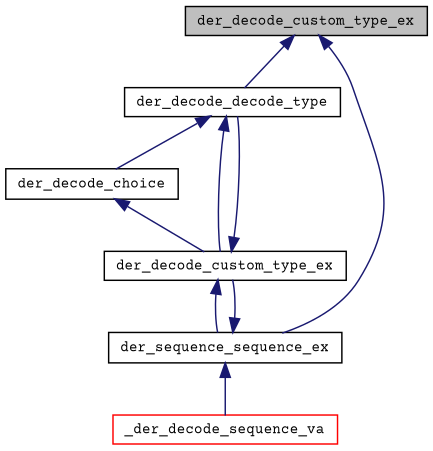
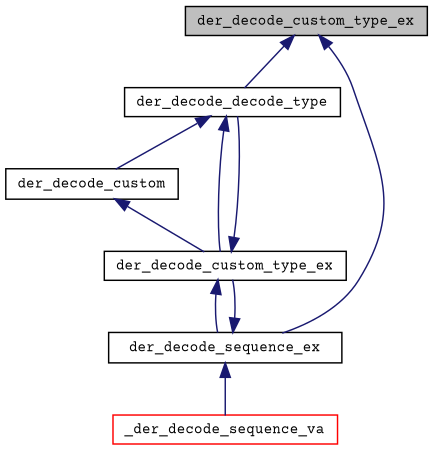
(92, 184) -> (92, 184)
(225, 348) -> (225, 348)
